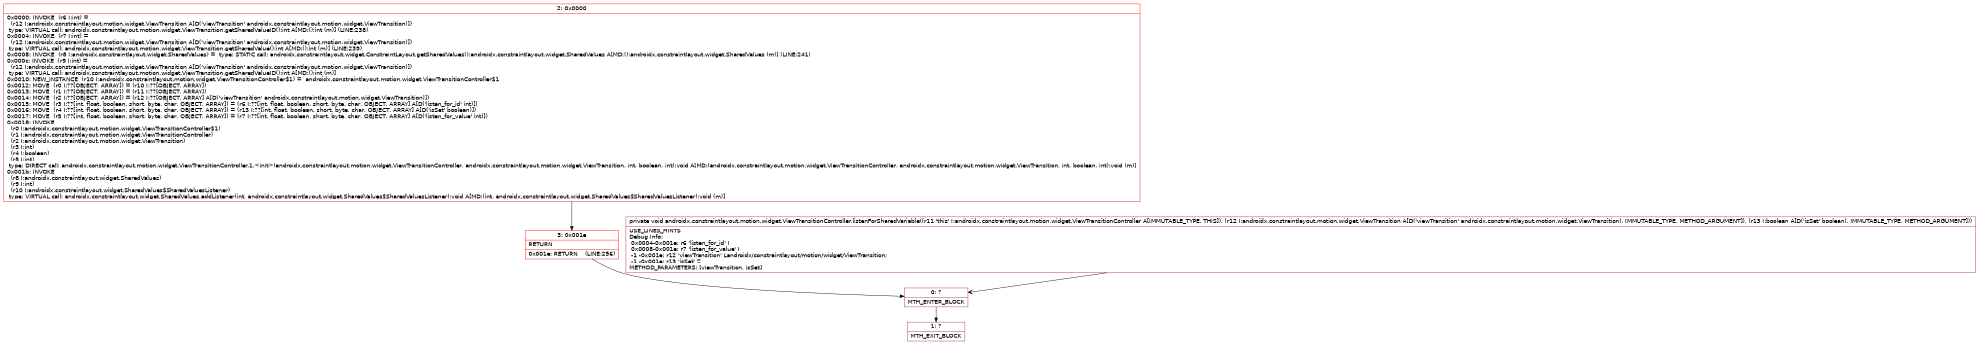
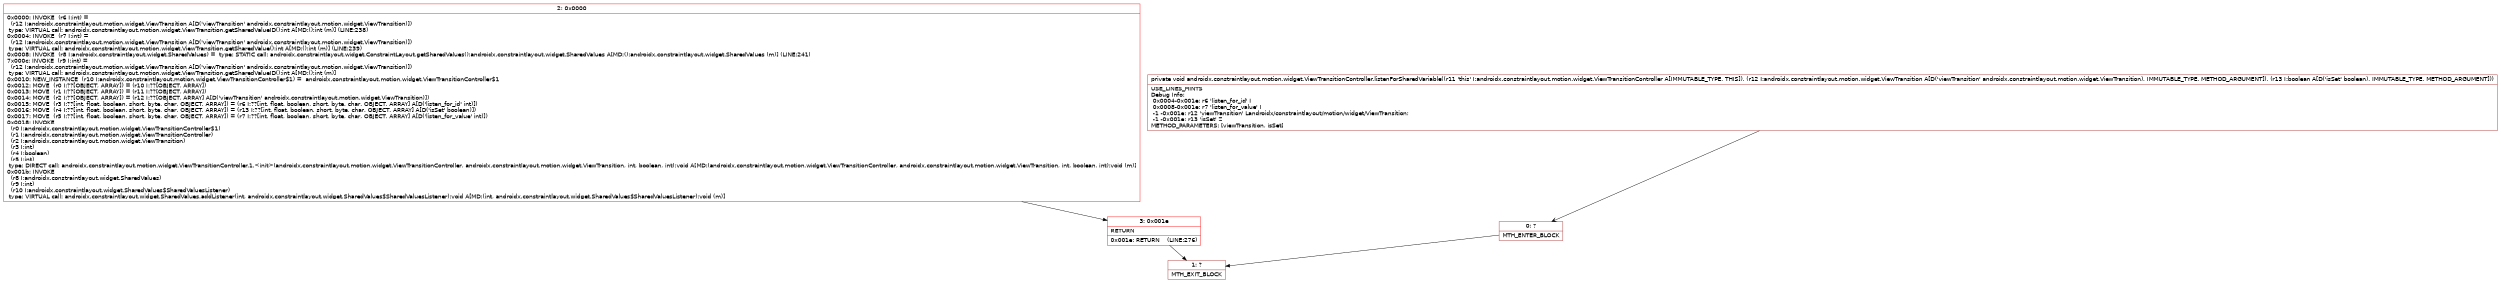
(49, 61) -> (49, 61)
(572, 254) -> (1154, 240)
(744, 289) -> (1176, 251)
